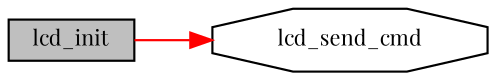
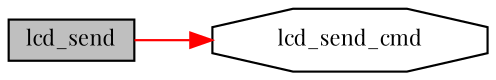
(72, 40) -> (72, 40)
